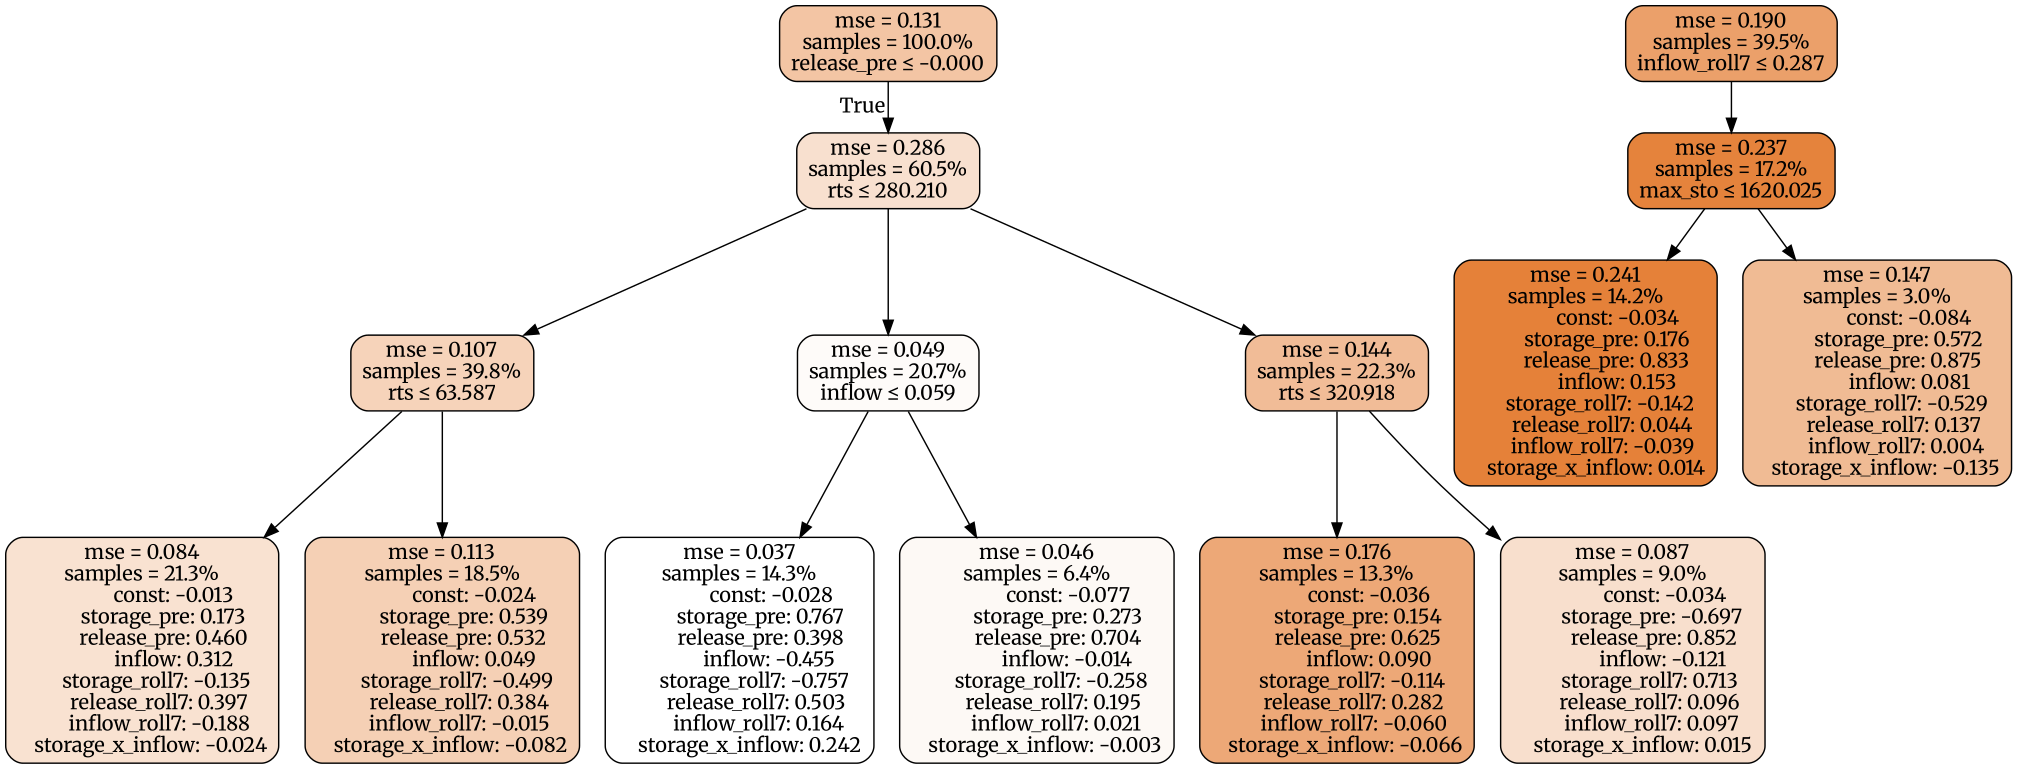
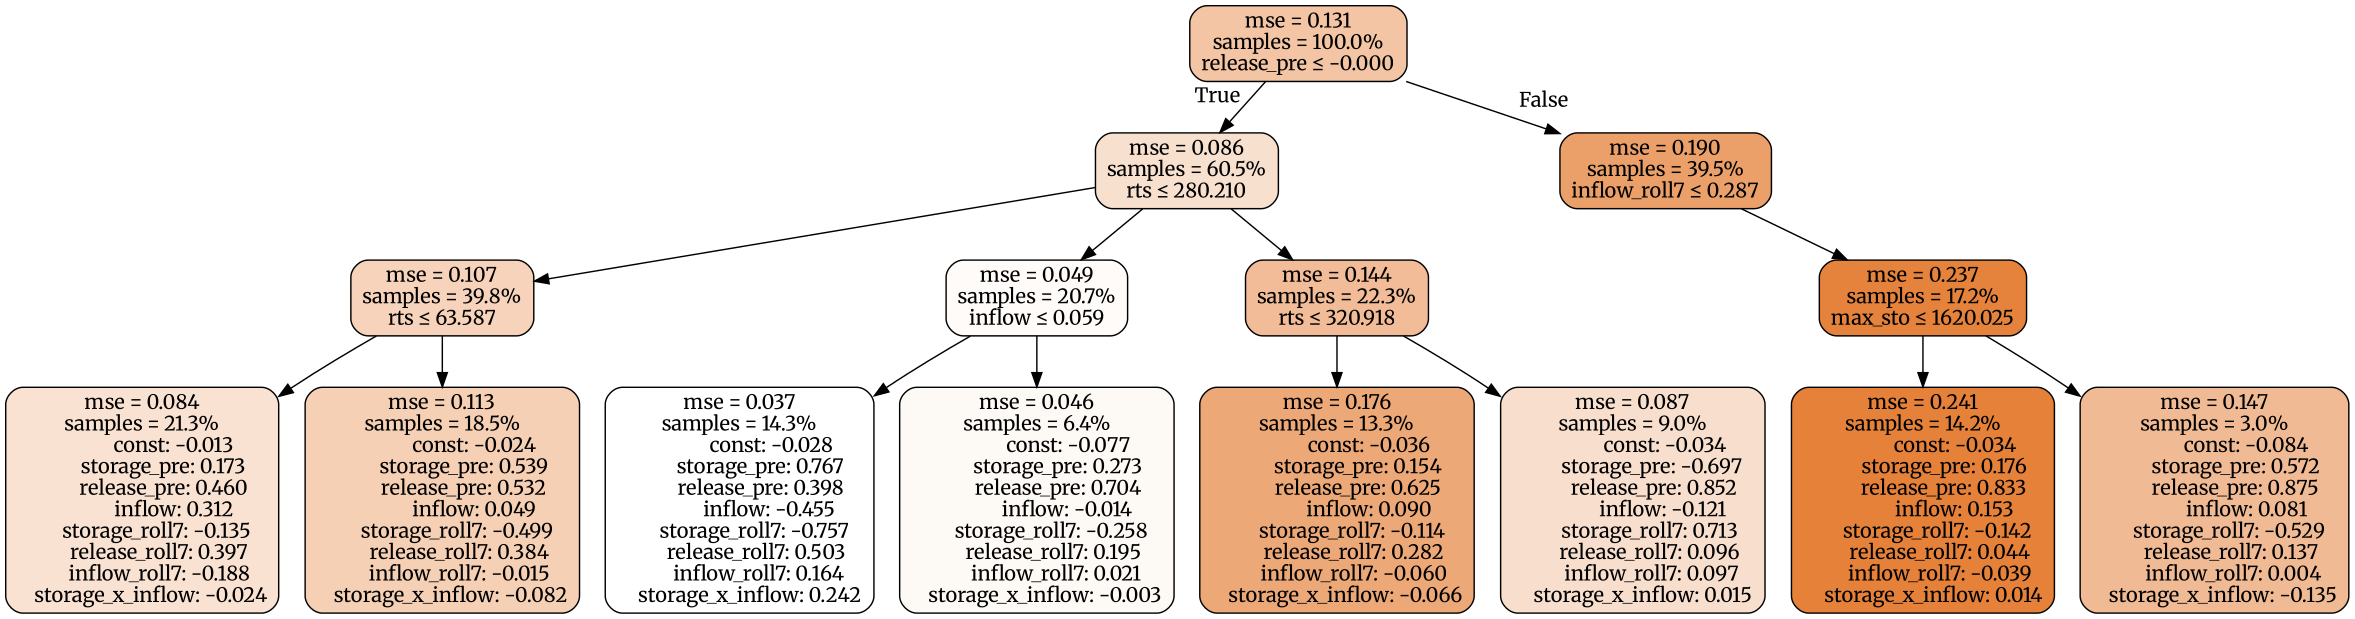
none -> (1476, 105)
(888, 171) -> (1187, 171)
